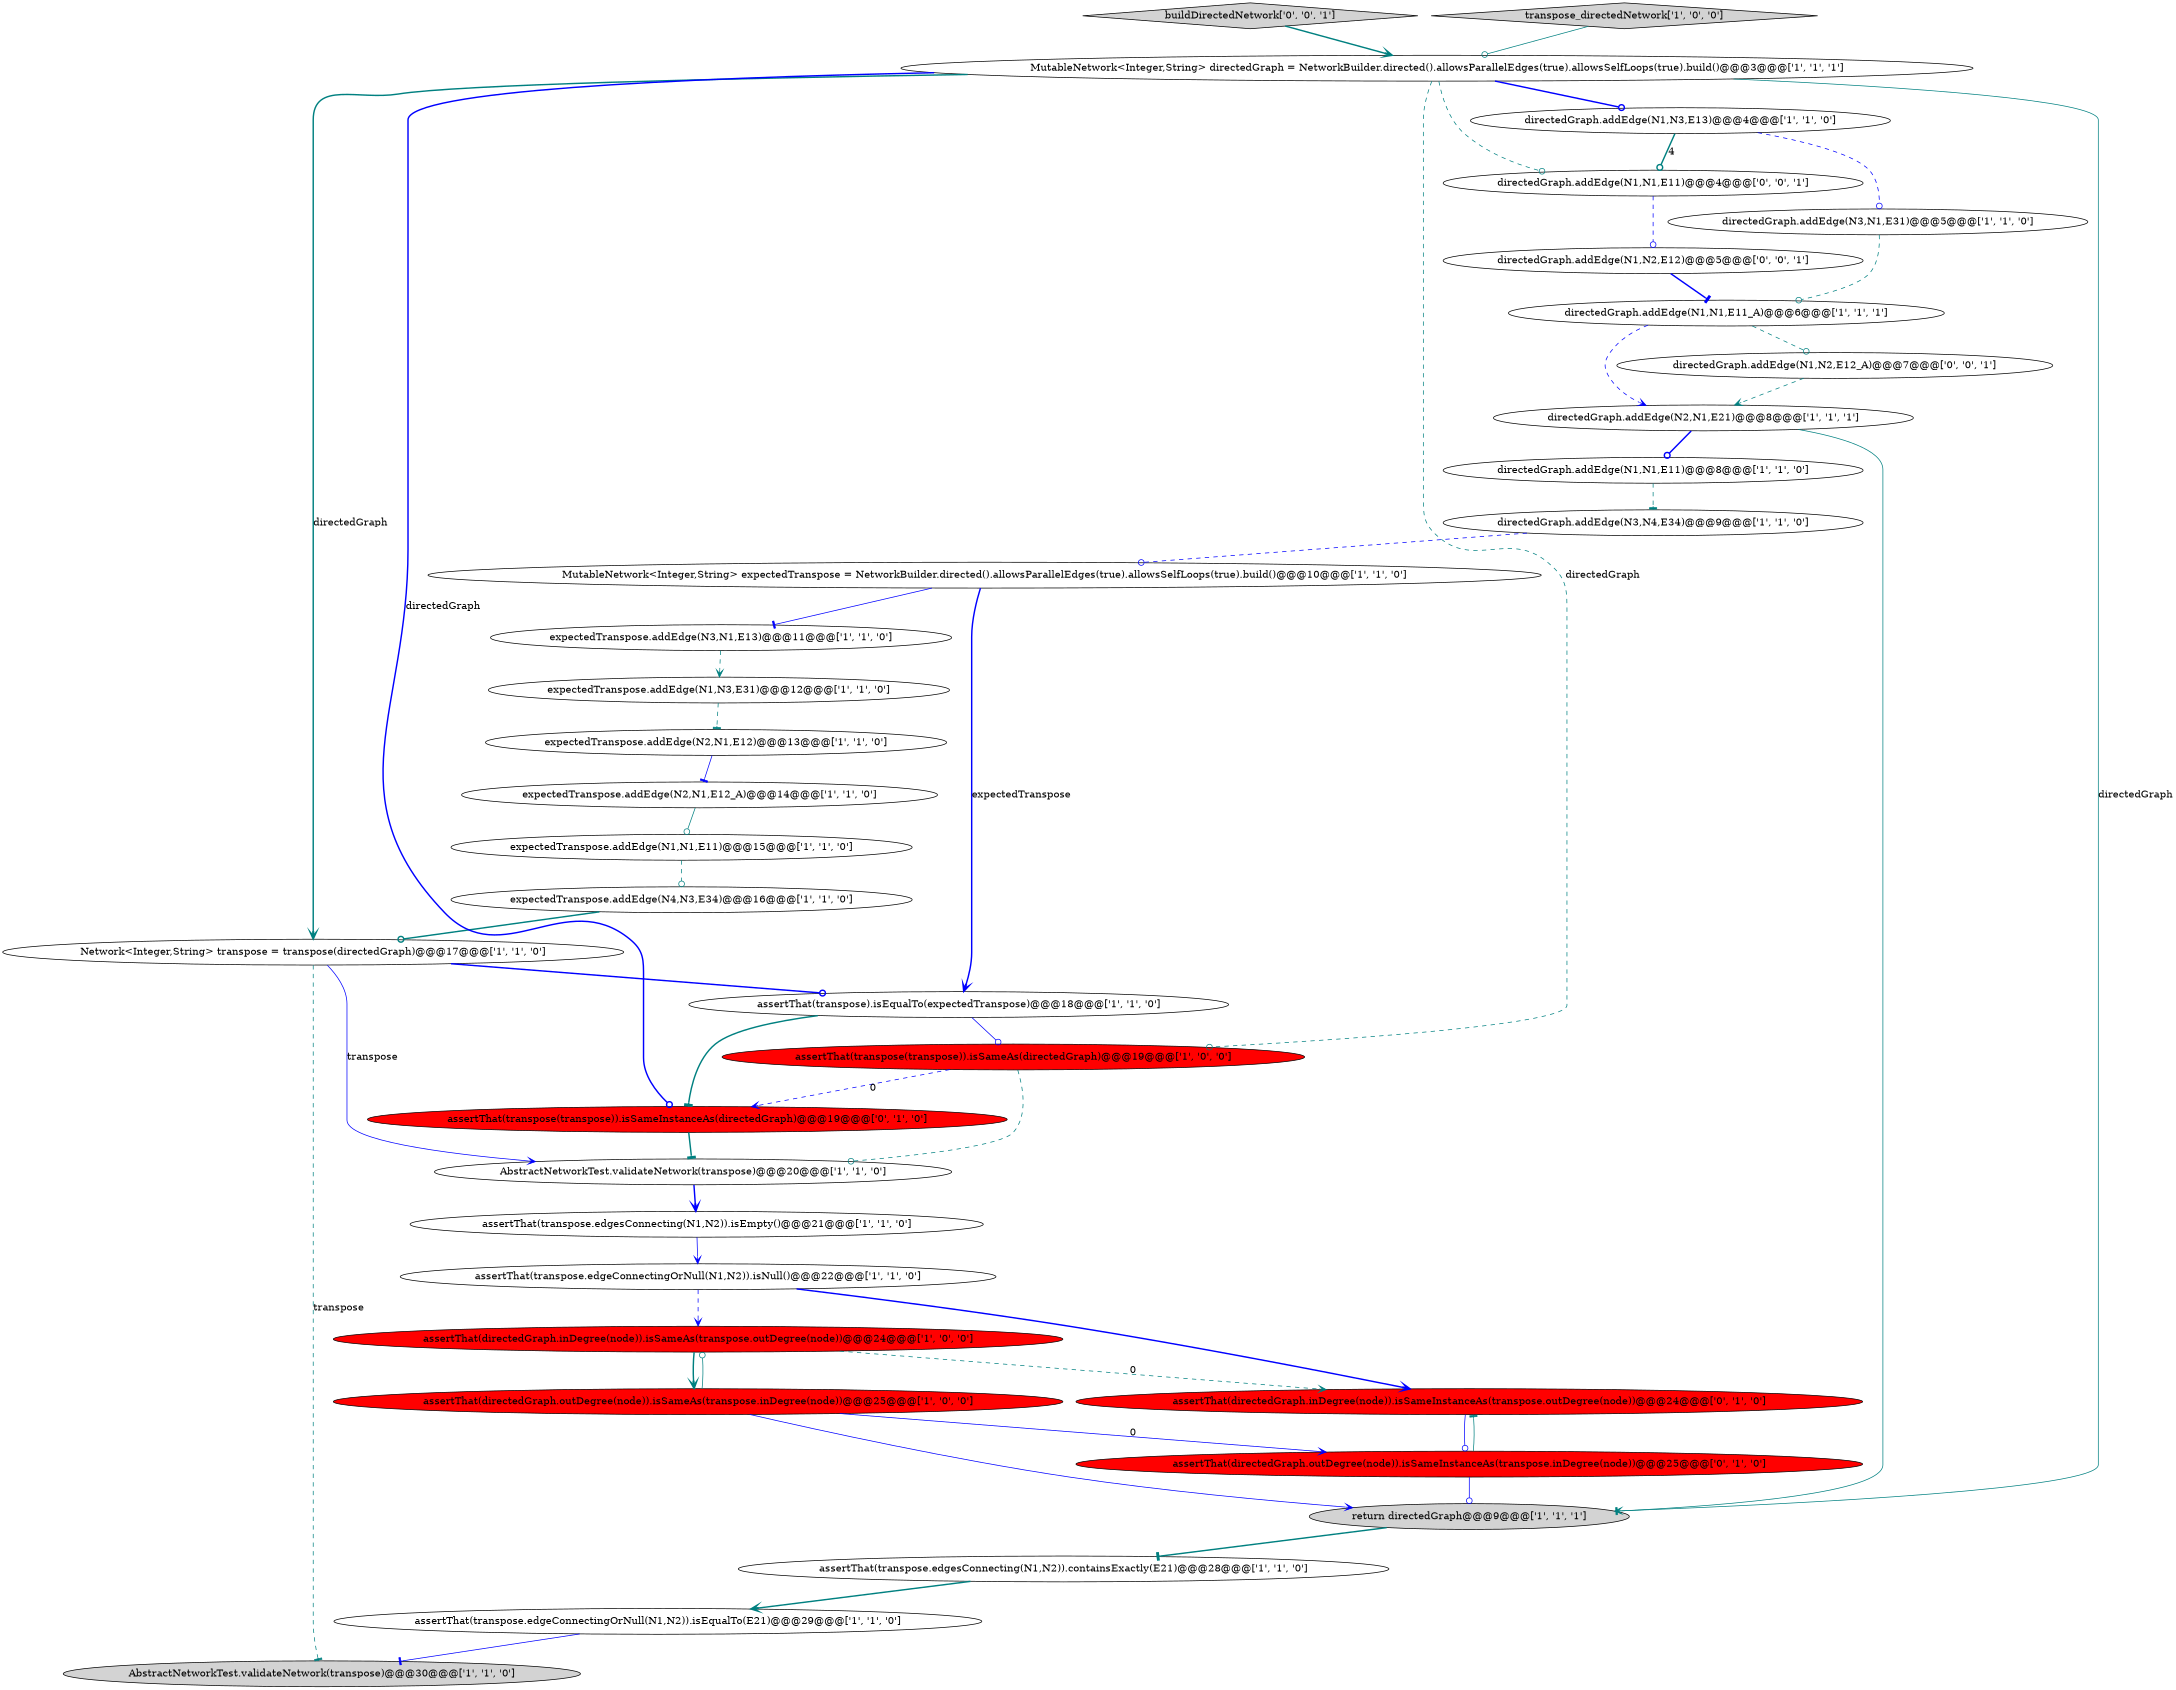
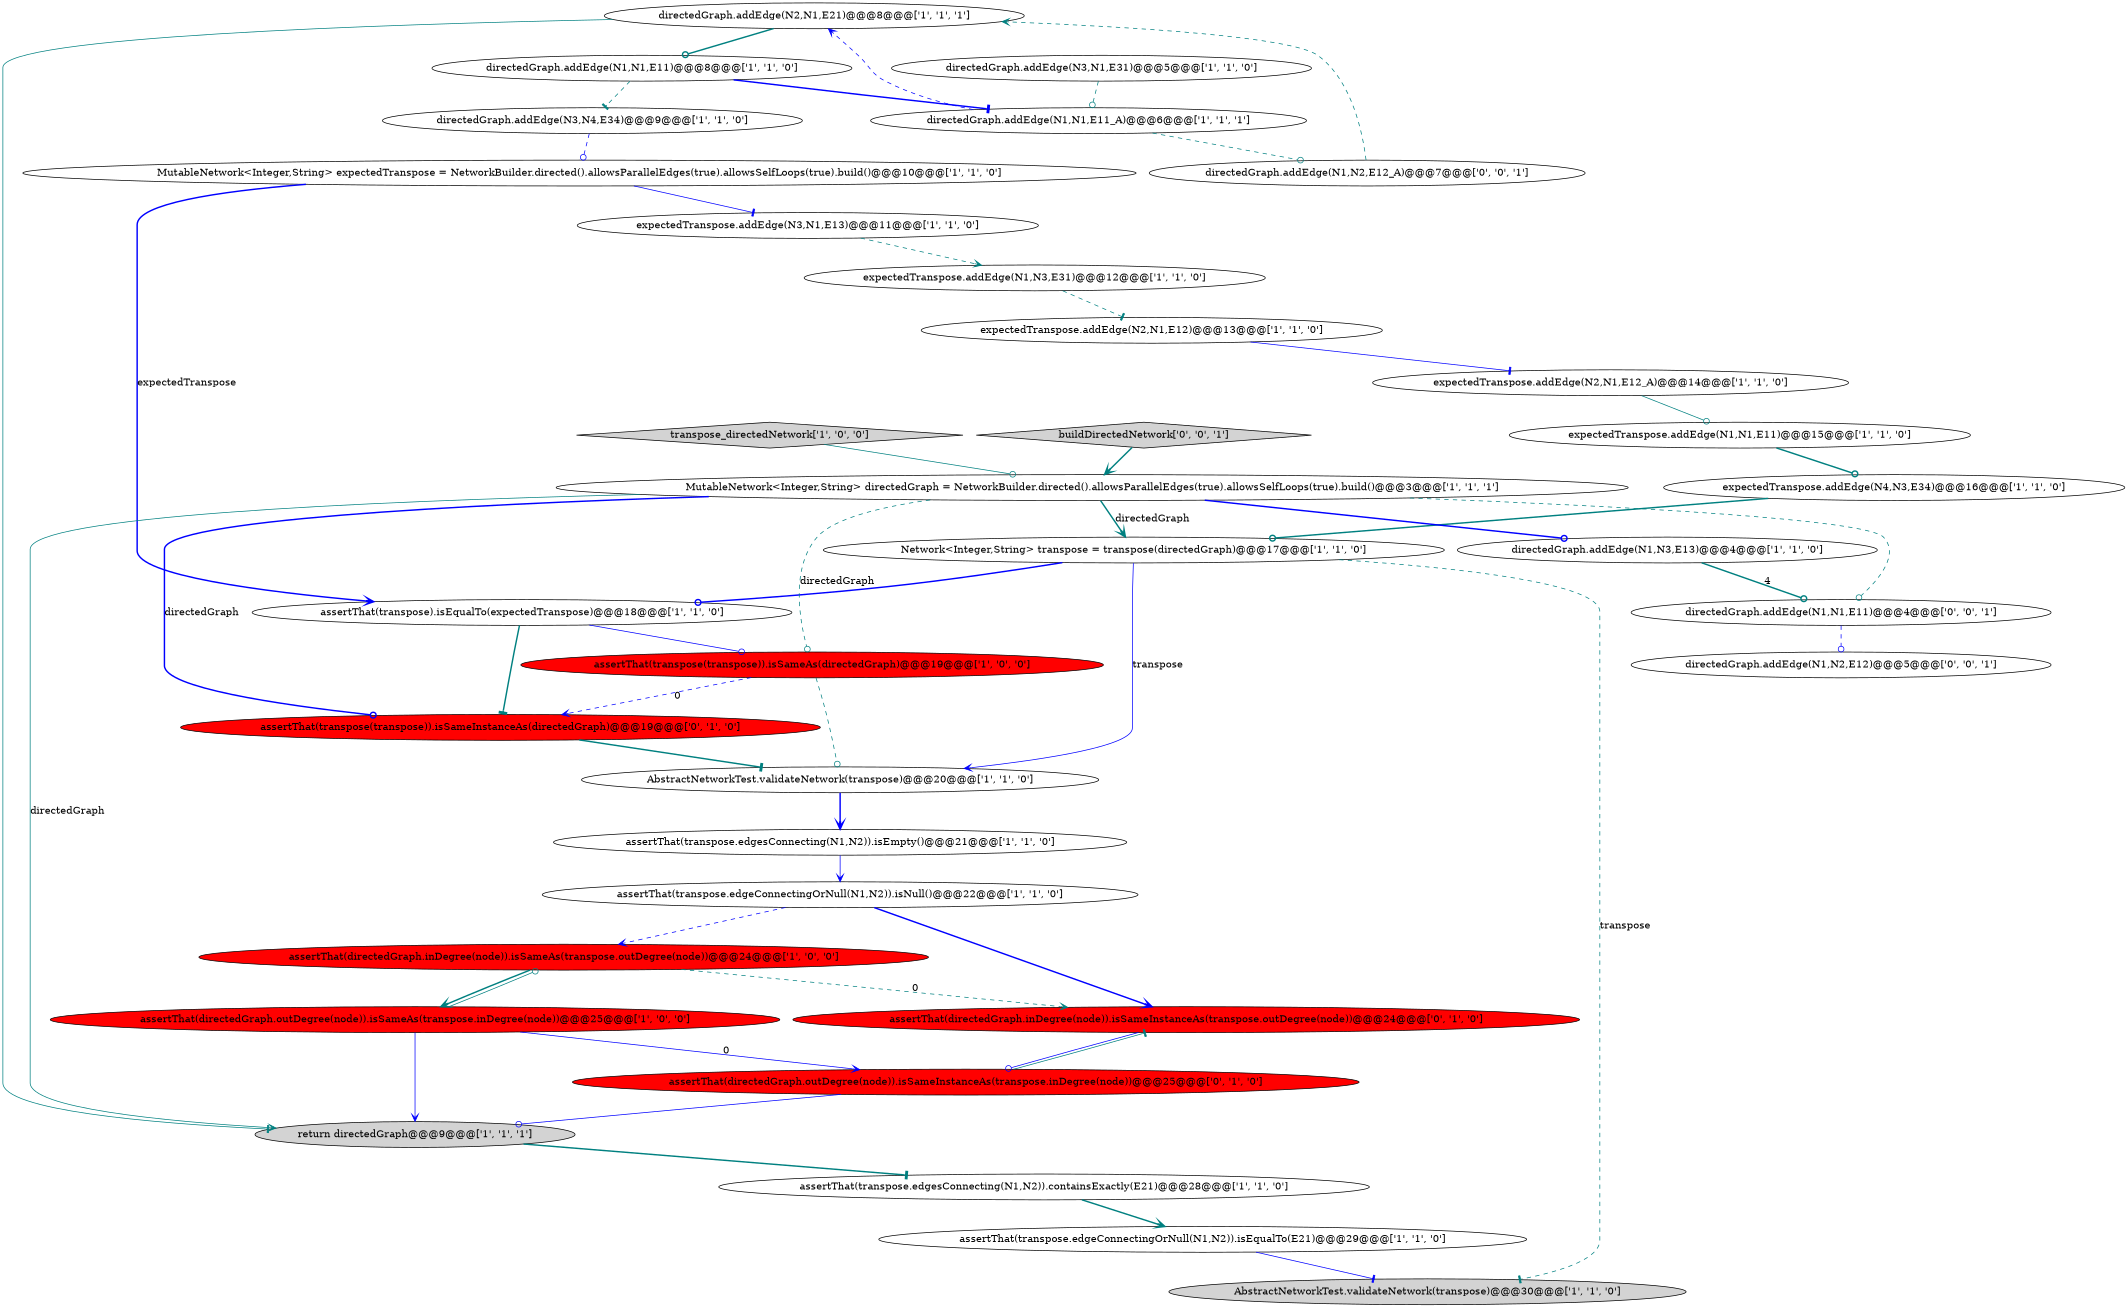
(1832, 151) -> none
(1688, 286) -> (860, 95)
(1680, 442) -> (731, 41)
(682, 871) -> (1814, 460)
